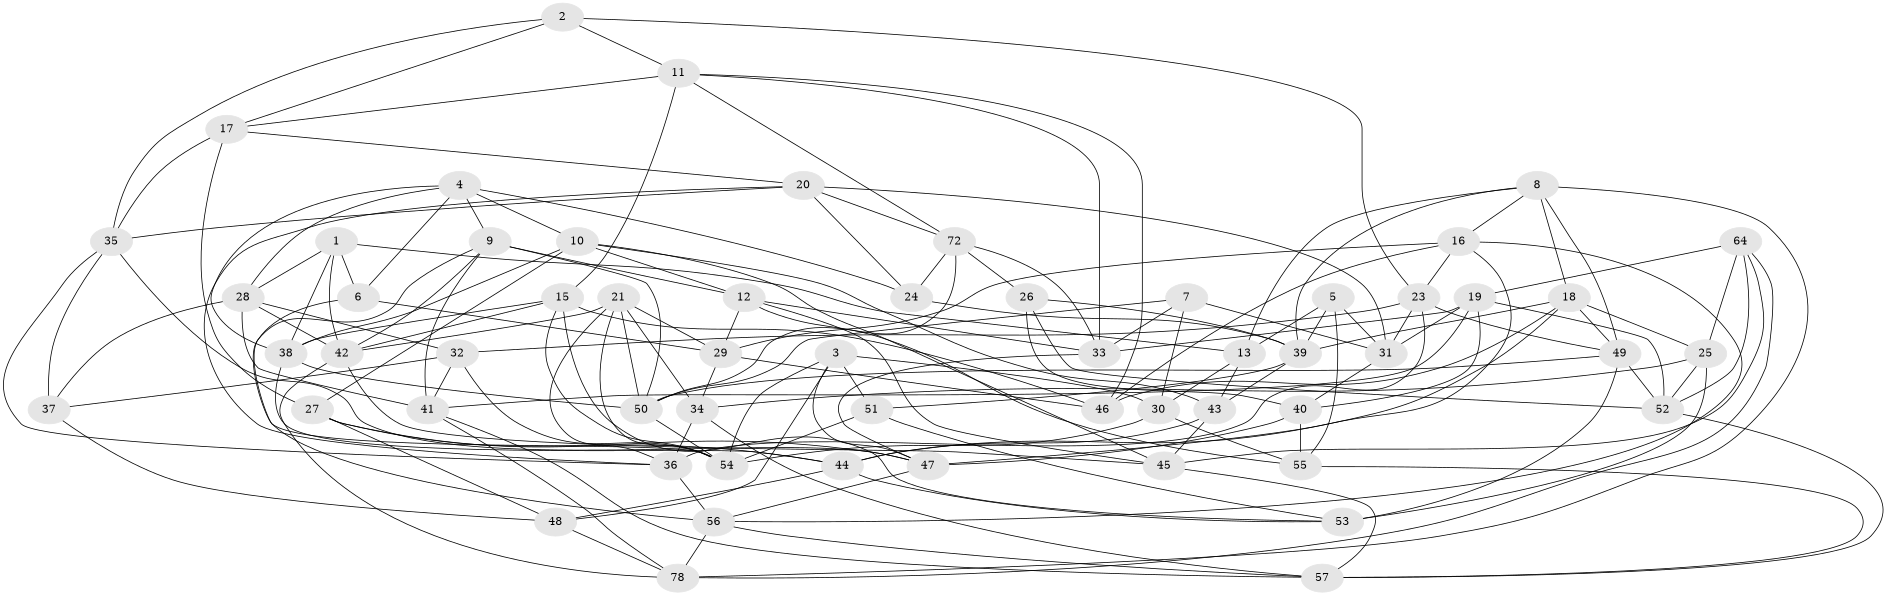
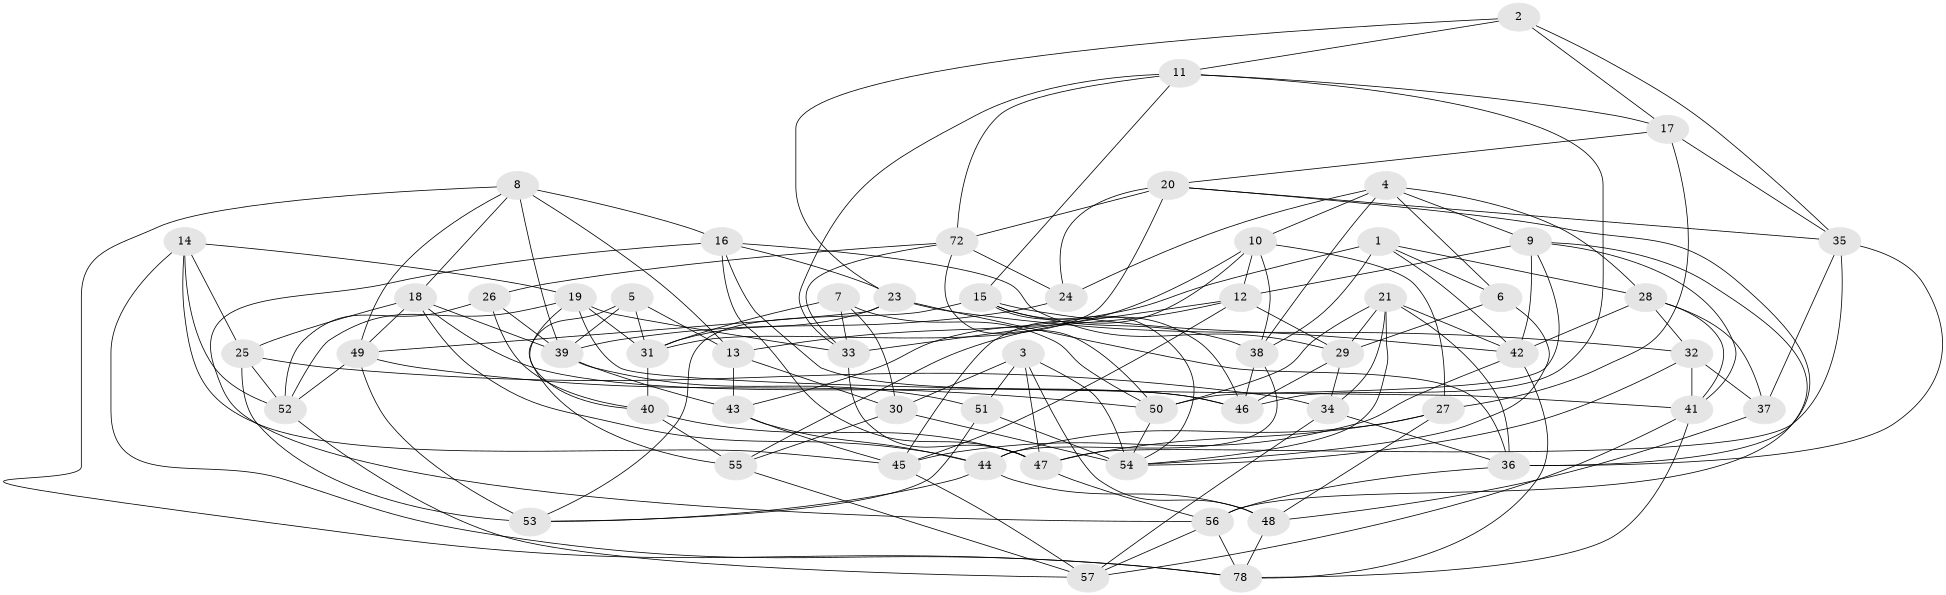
(1741, 242) -> (185, 242)
(460, 391) -> (1251, 376)
